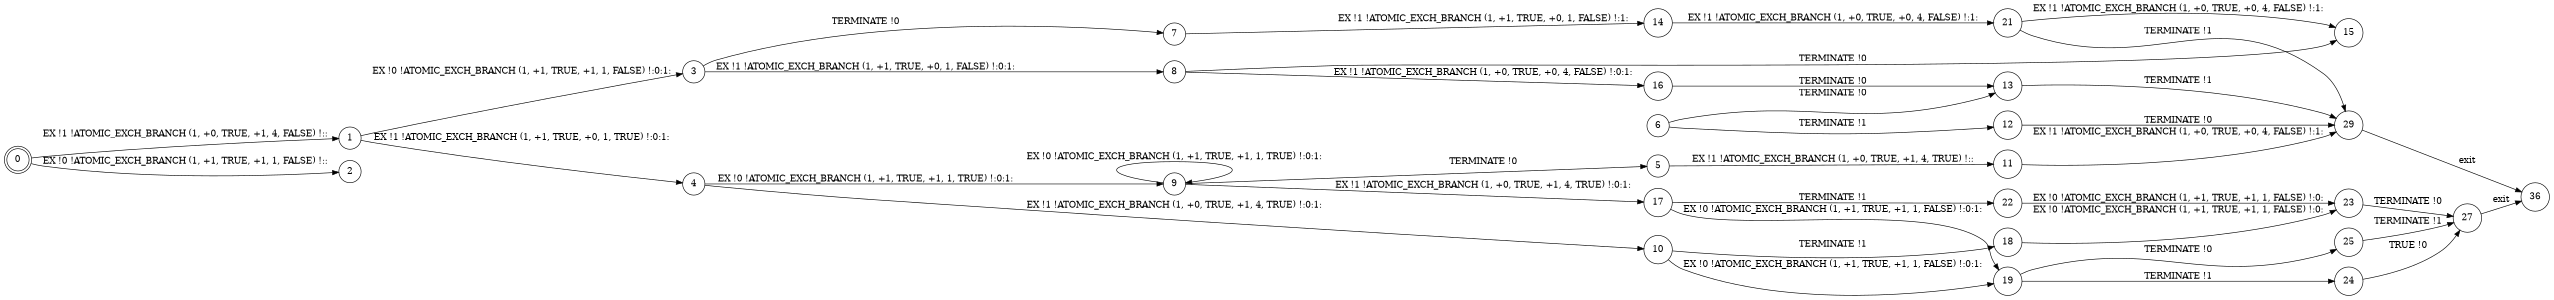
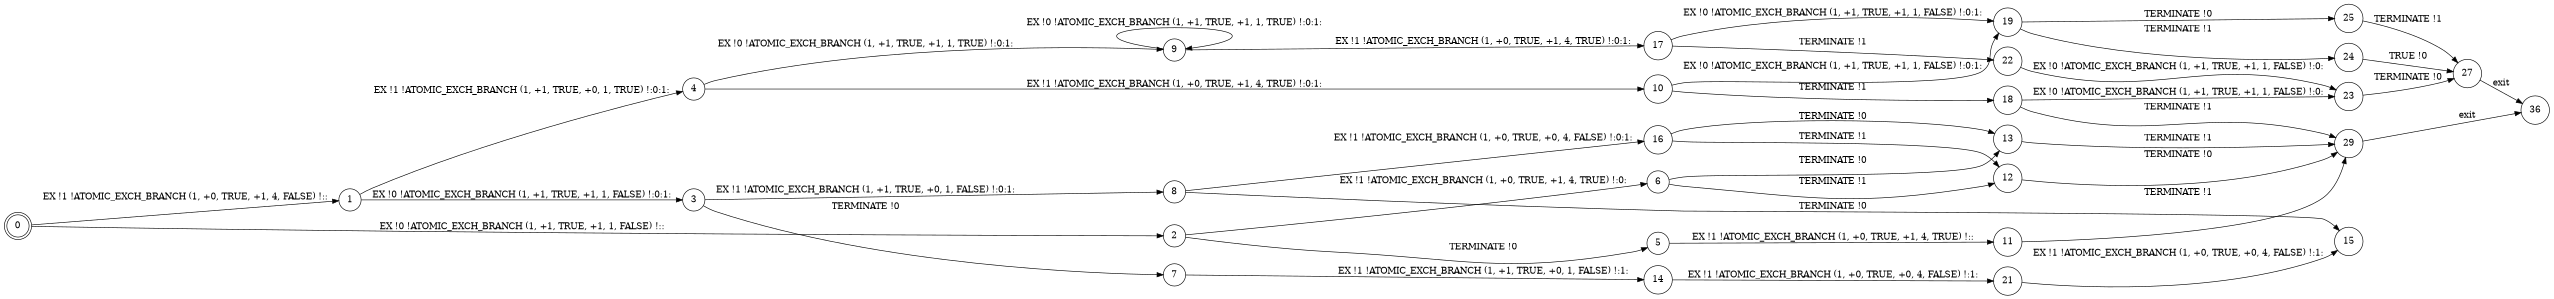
(2193, 40) -> (2175, 124)
(2178, 132) -> (2178, 193)
none -> (1835, 143)
(1413, 175) -> (1414, 258)
none -> (1413, 212)
